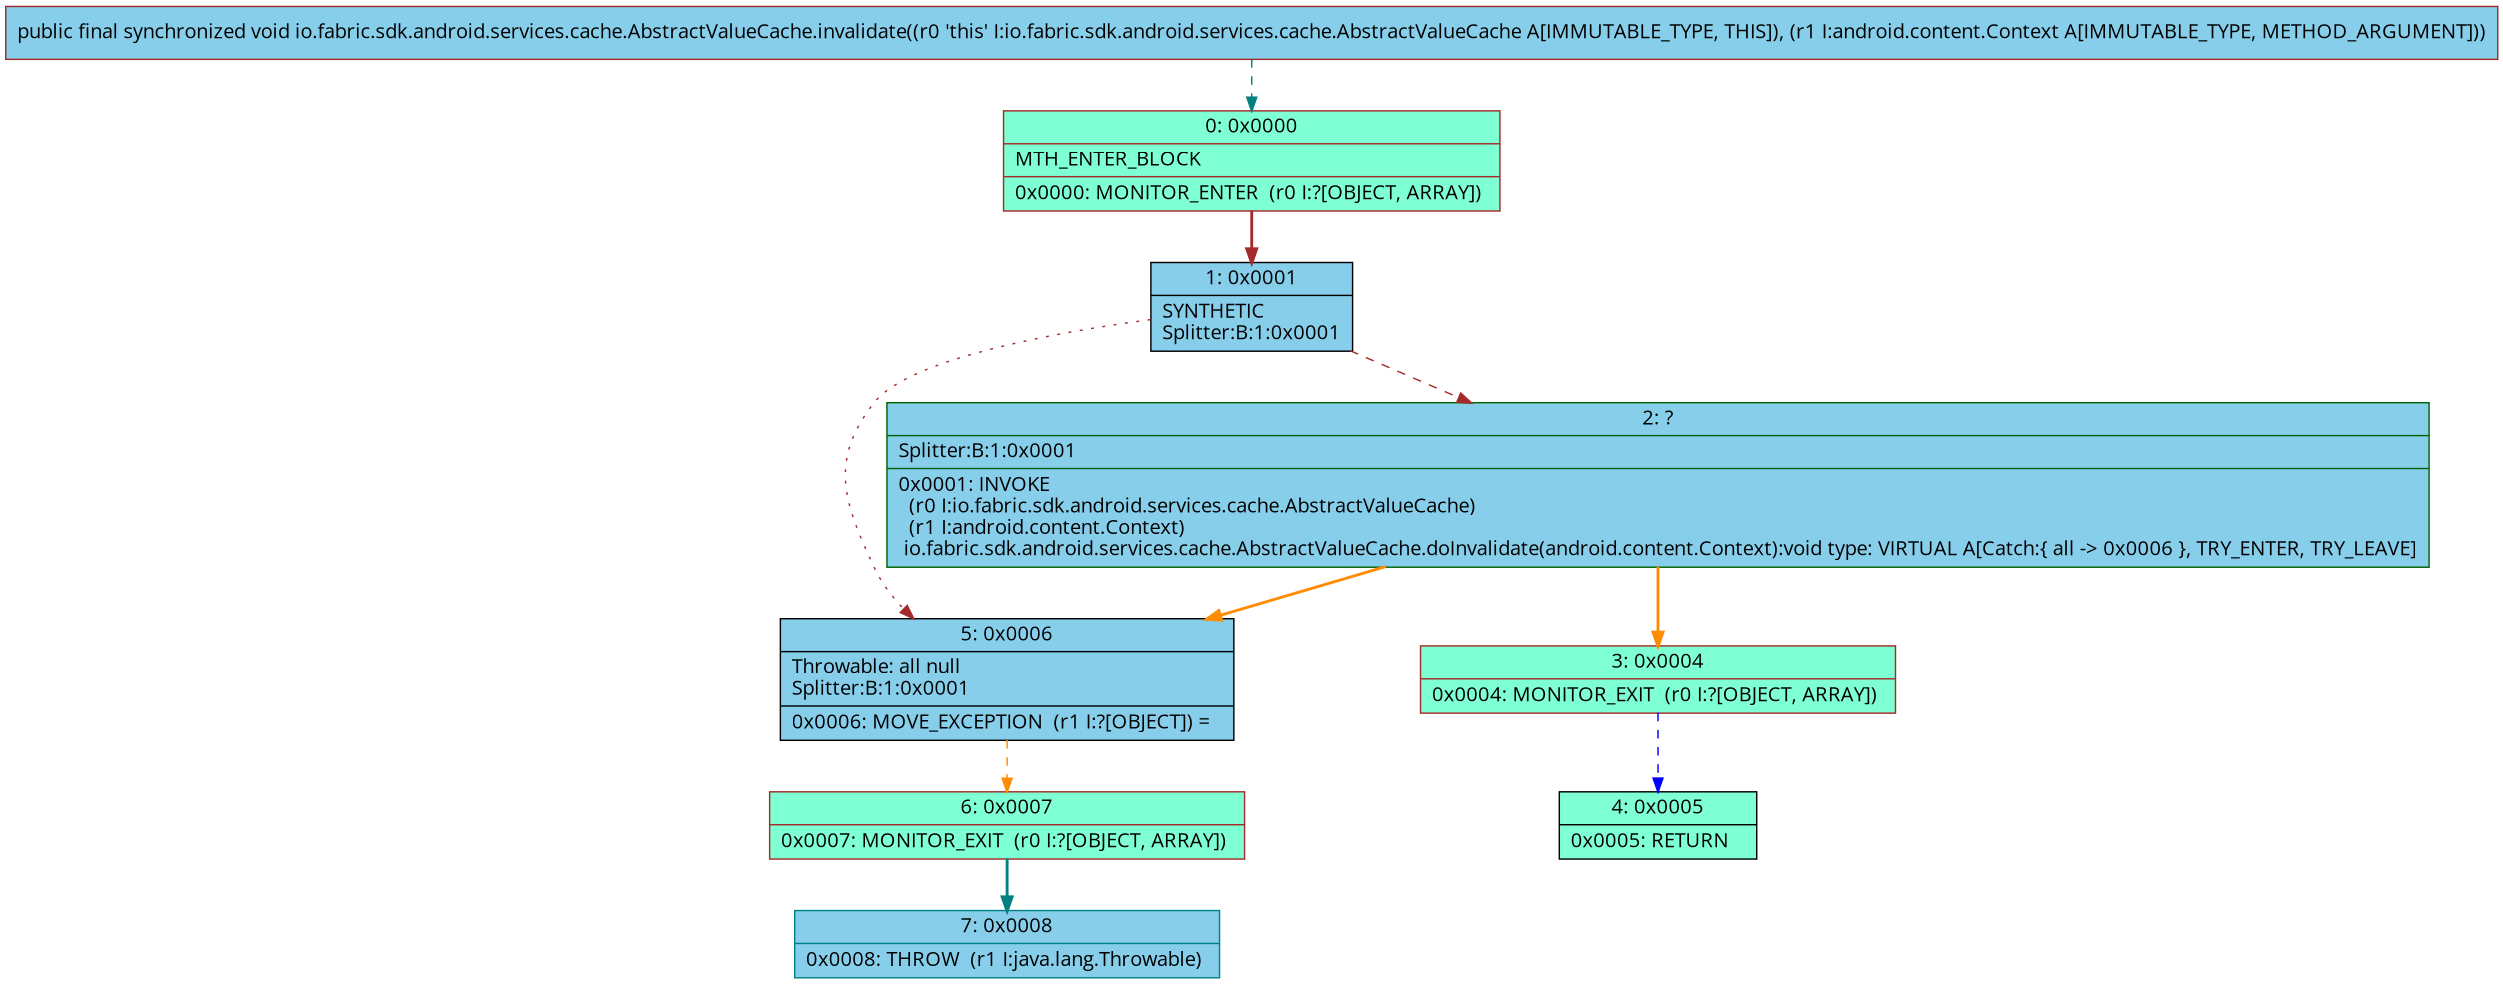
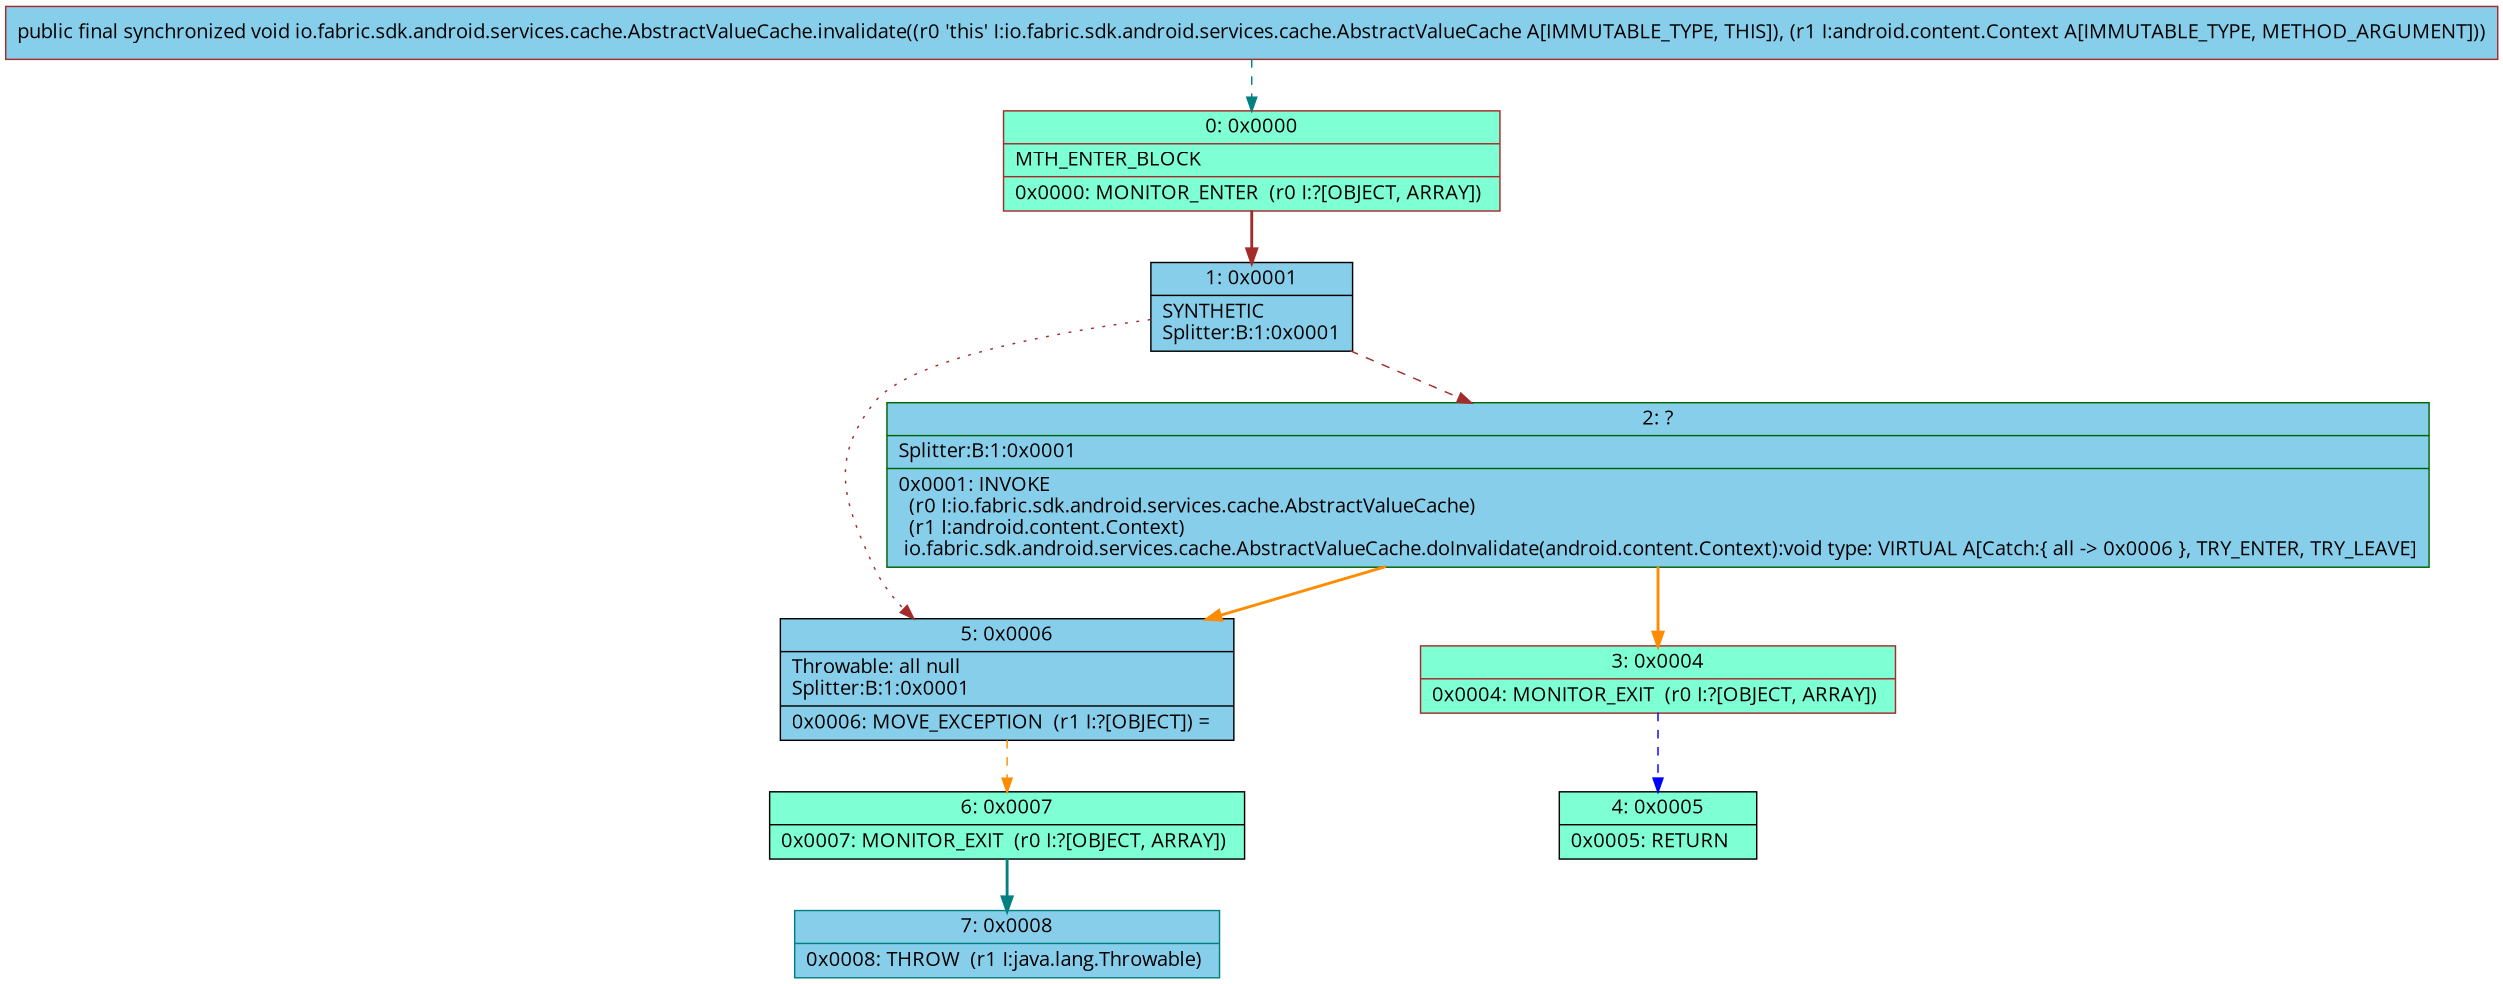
(1007, 825) -> (1007, 825)
